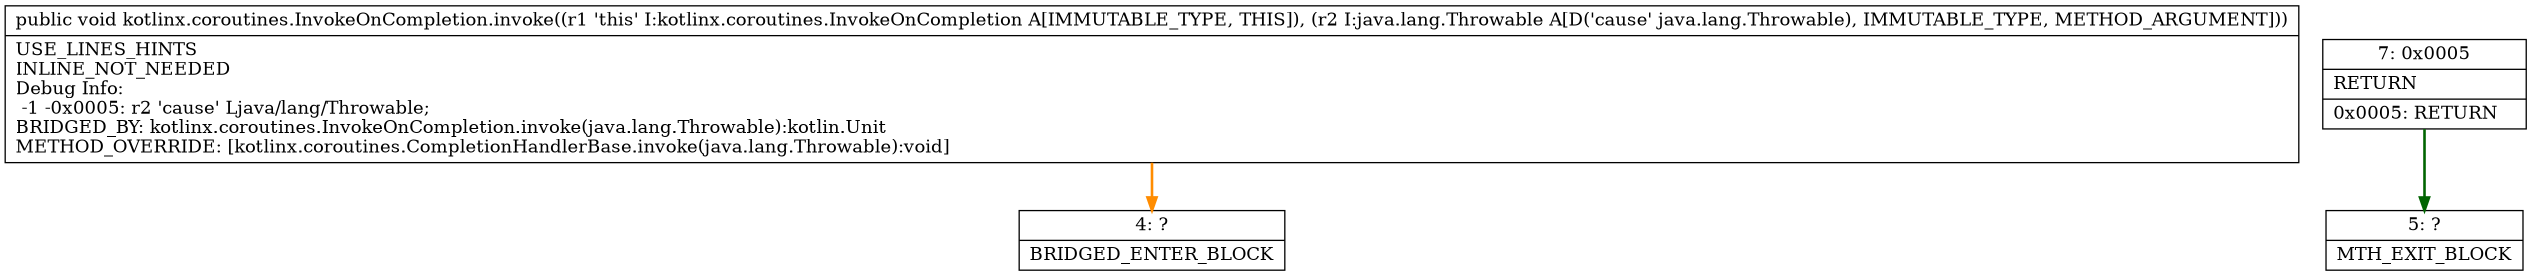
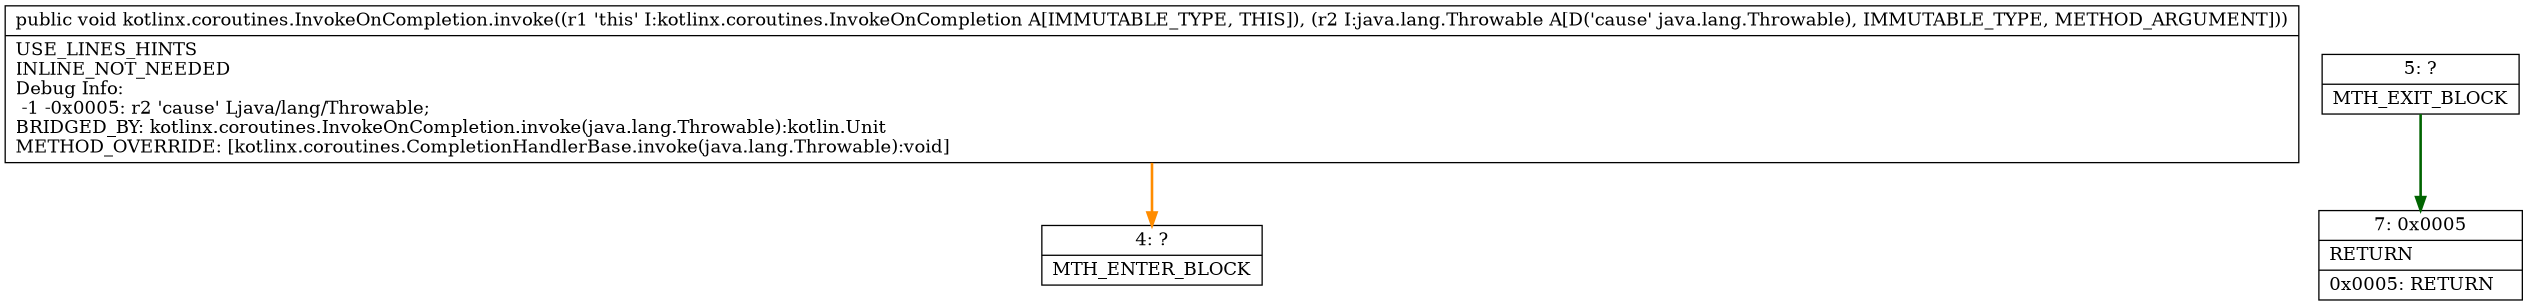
(2425, 163) -> (2421, 155)
(1152, 255) -> (1152, 270)
